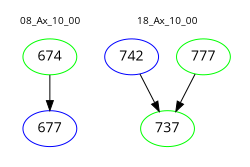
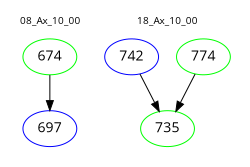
(203, 57) -> (203, 57)
(50, 129) -> (50, 129)
(168, 129) -> (168, 129)
